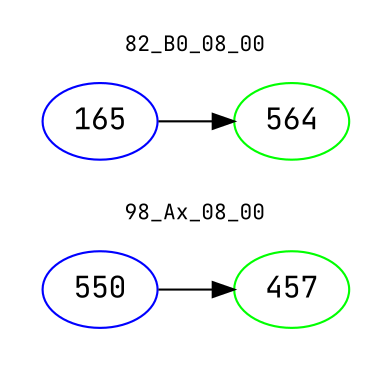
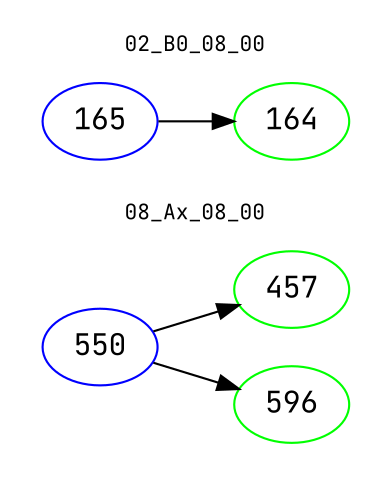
(196, 46) -> (196, 46)
(292, 121) -> (292, 121)
(196, 214) -> (196, 214)
none -> (292, 405)
